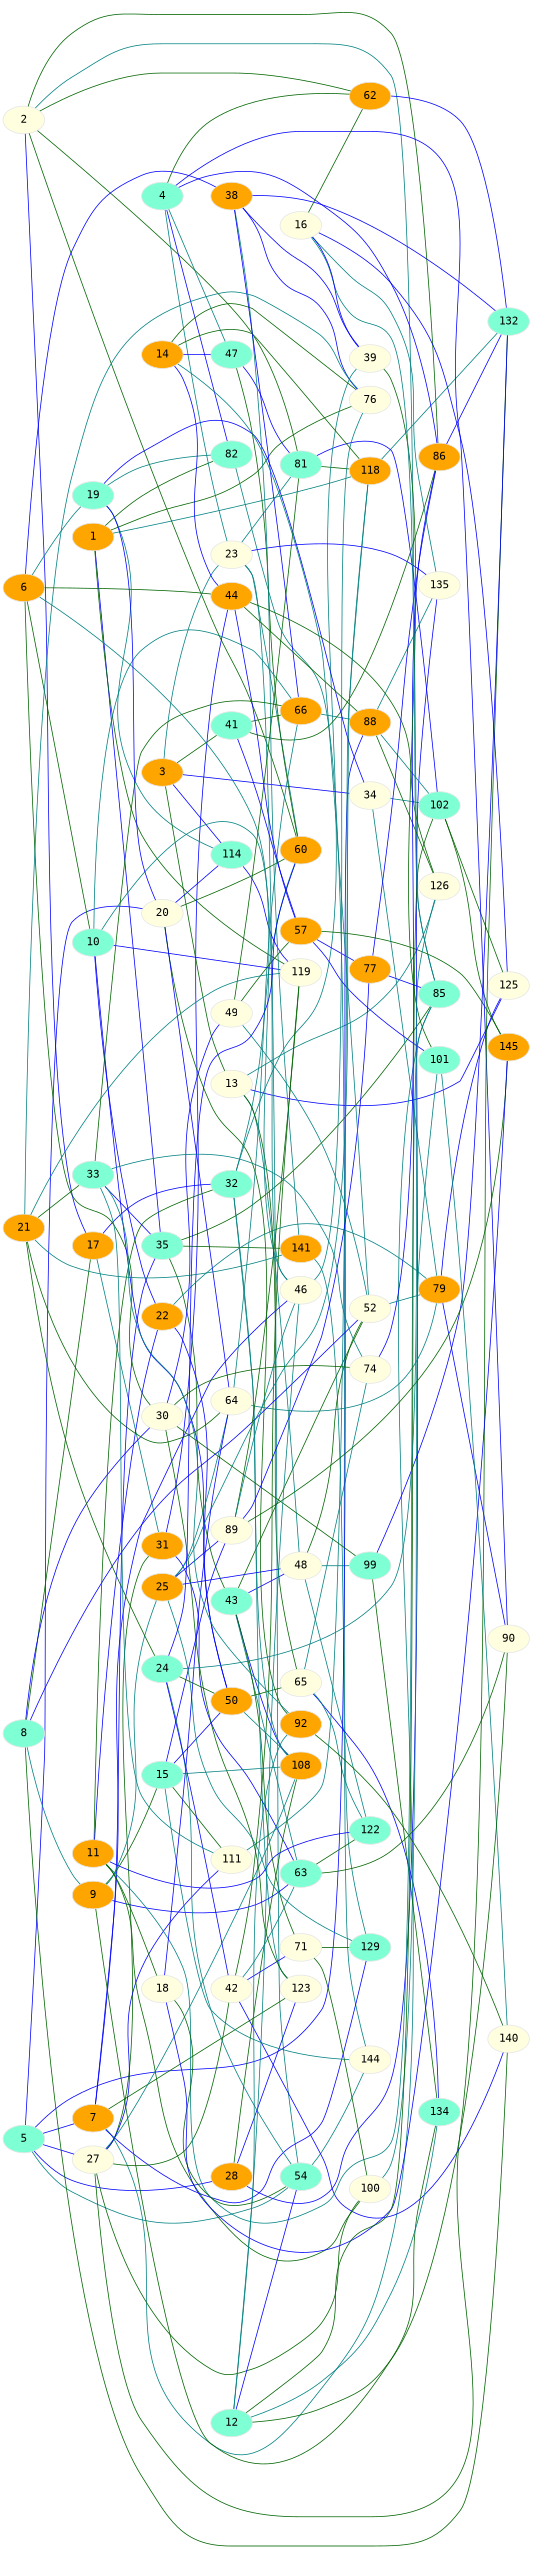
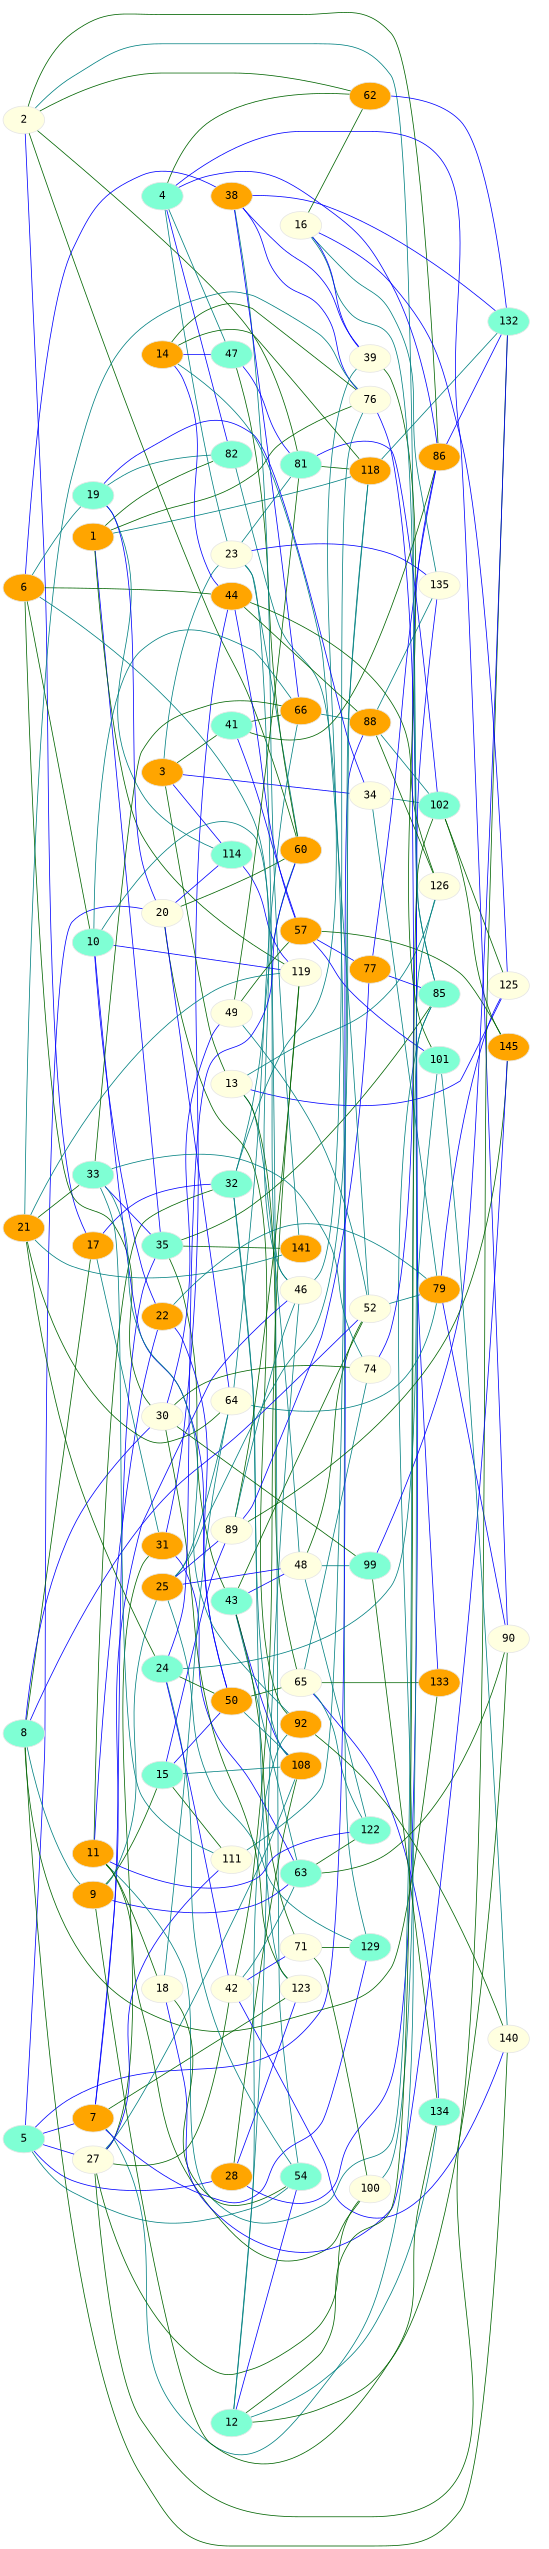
none -> (439, 1683)
(189, 1736) -> (189, 1736)
(370, 2060) -> none
